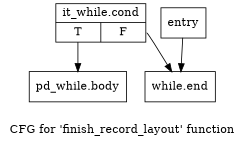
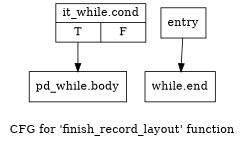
(157, 49) -> none
